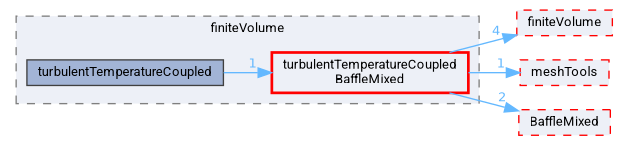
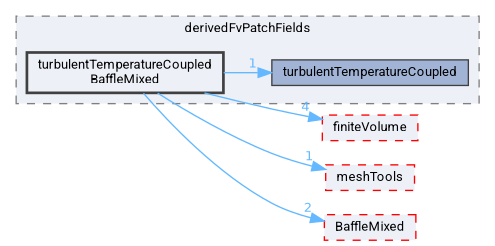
(248, 29) -> (248, 29)
(241, 73) -> (241, 73)
(370, 73) -> (125, 73)
